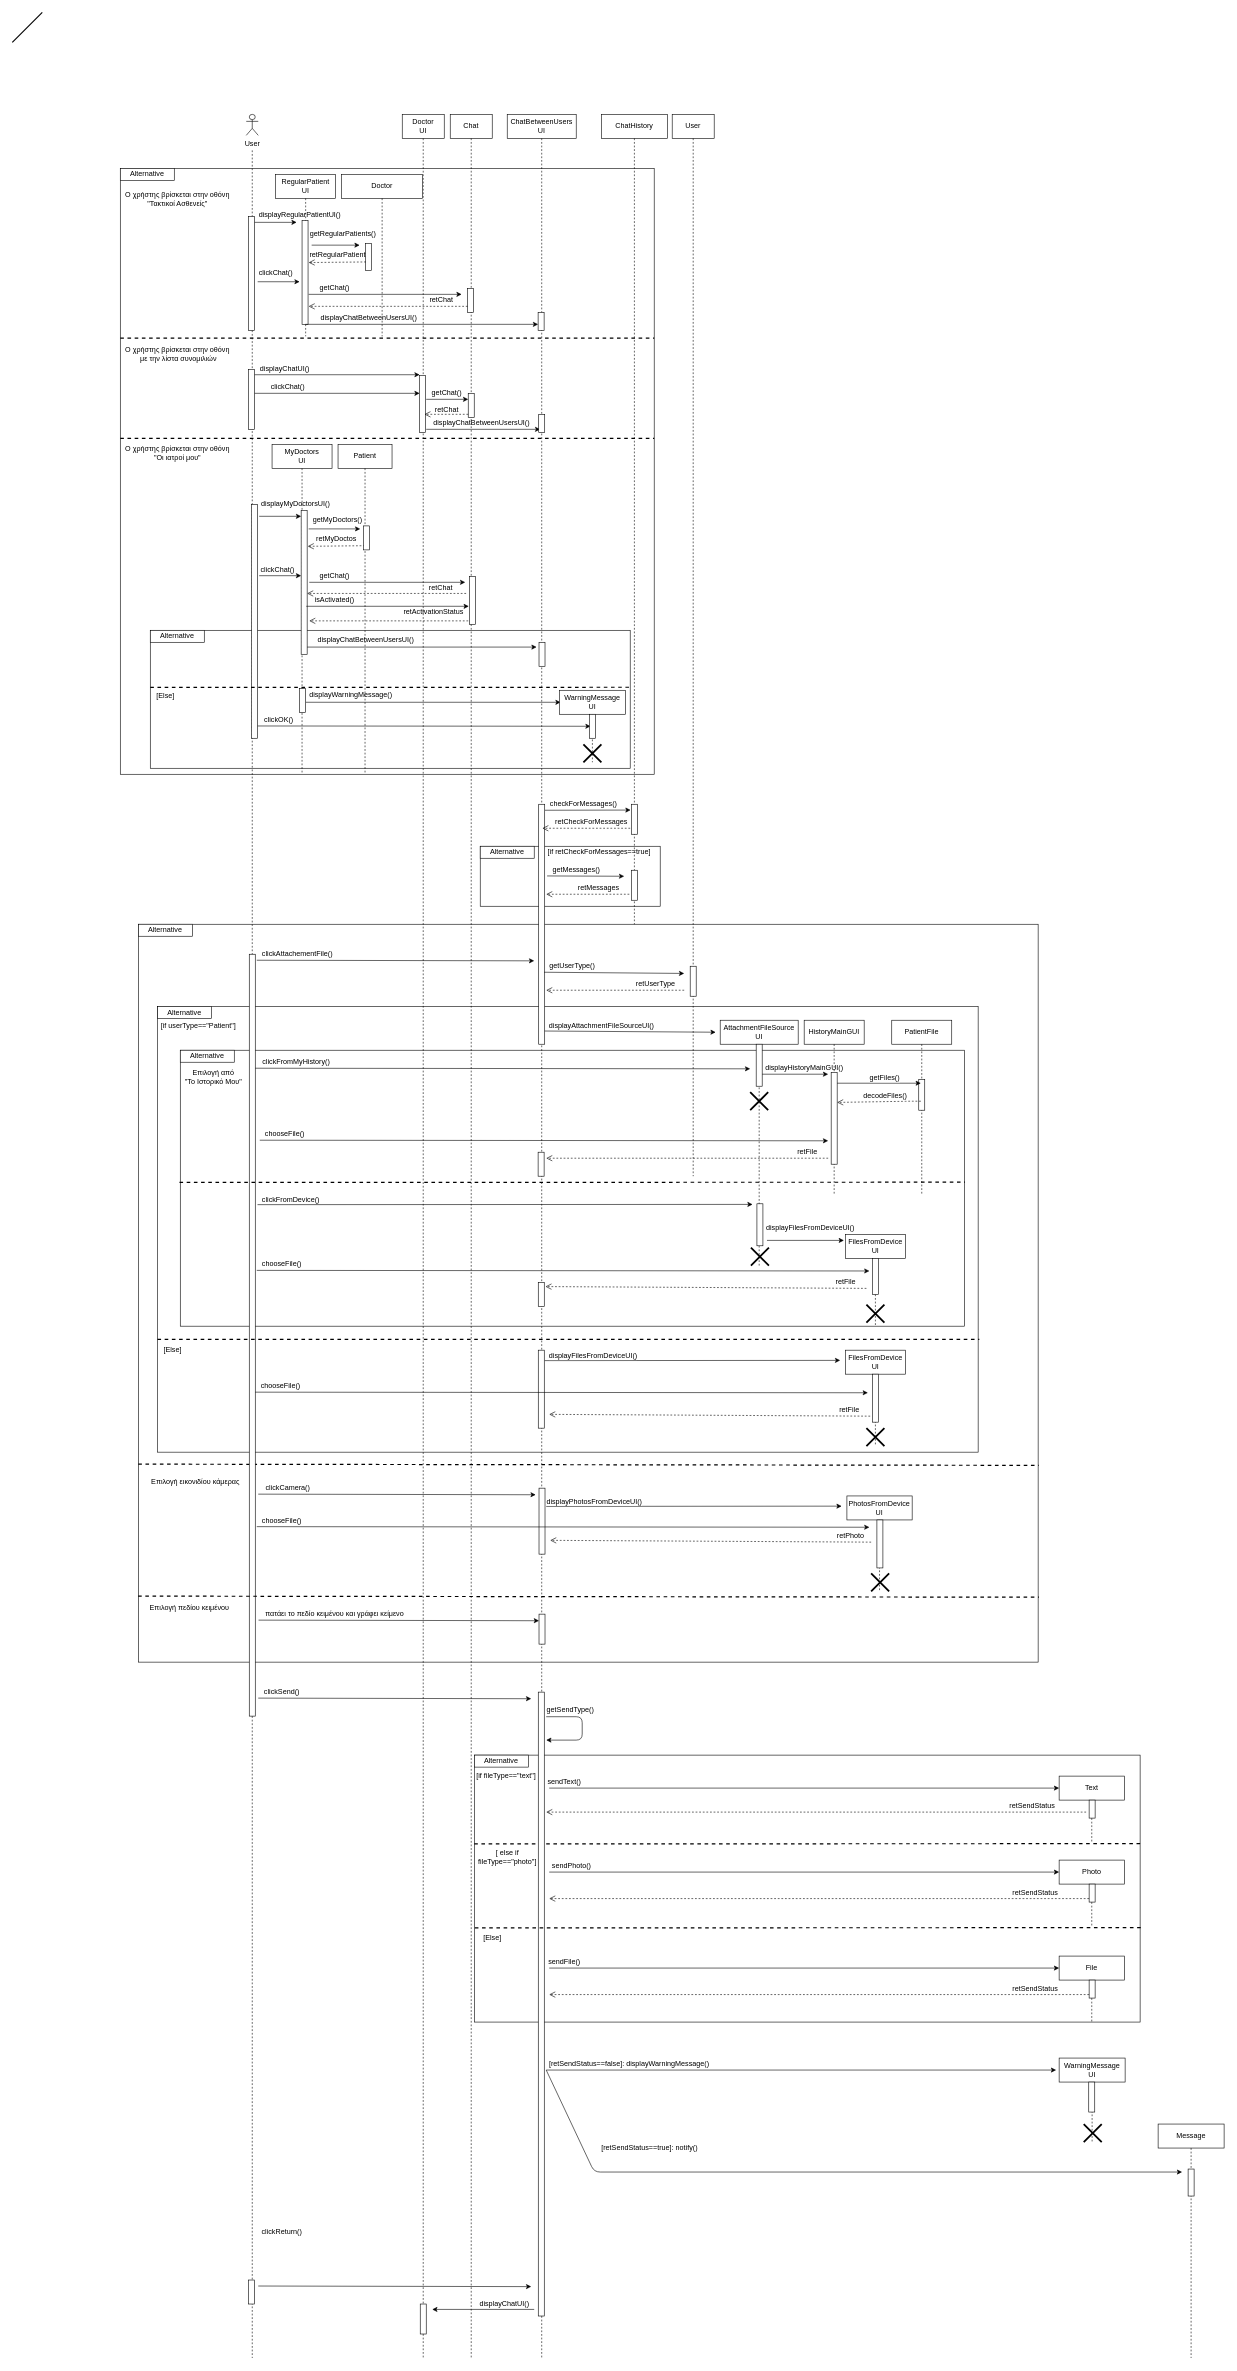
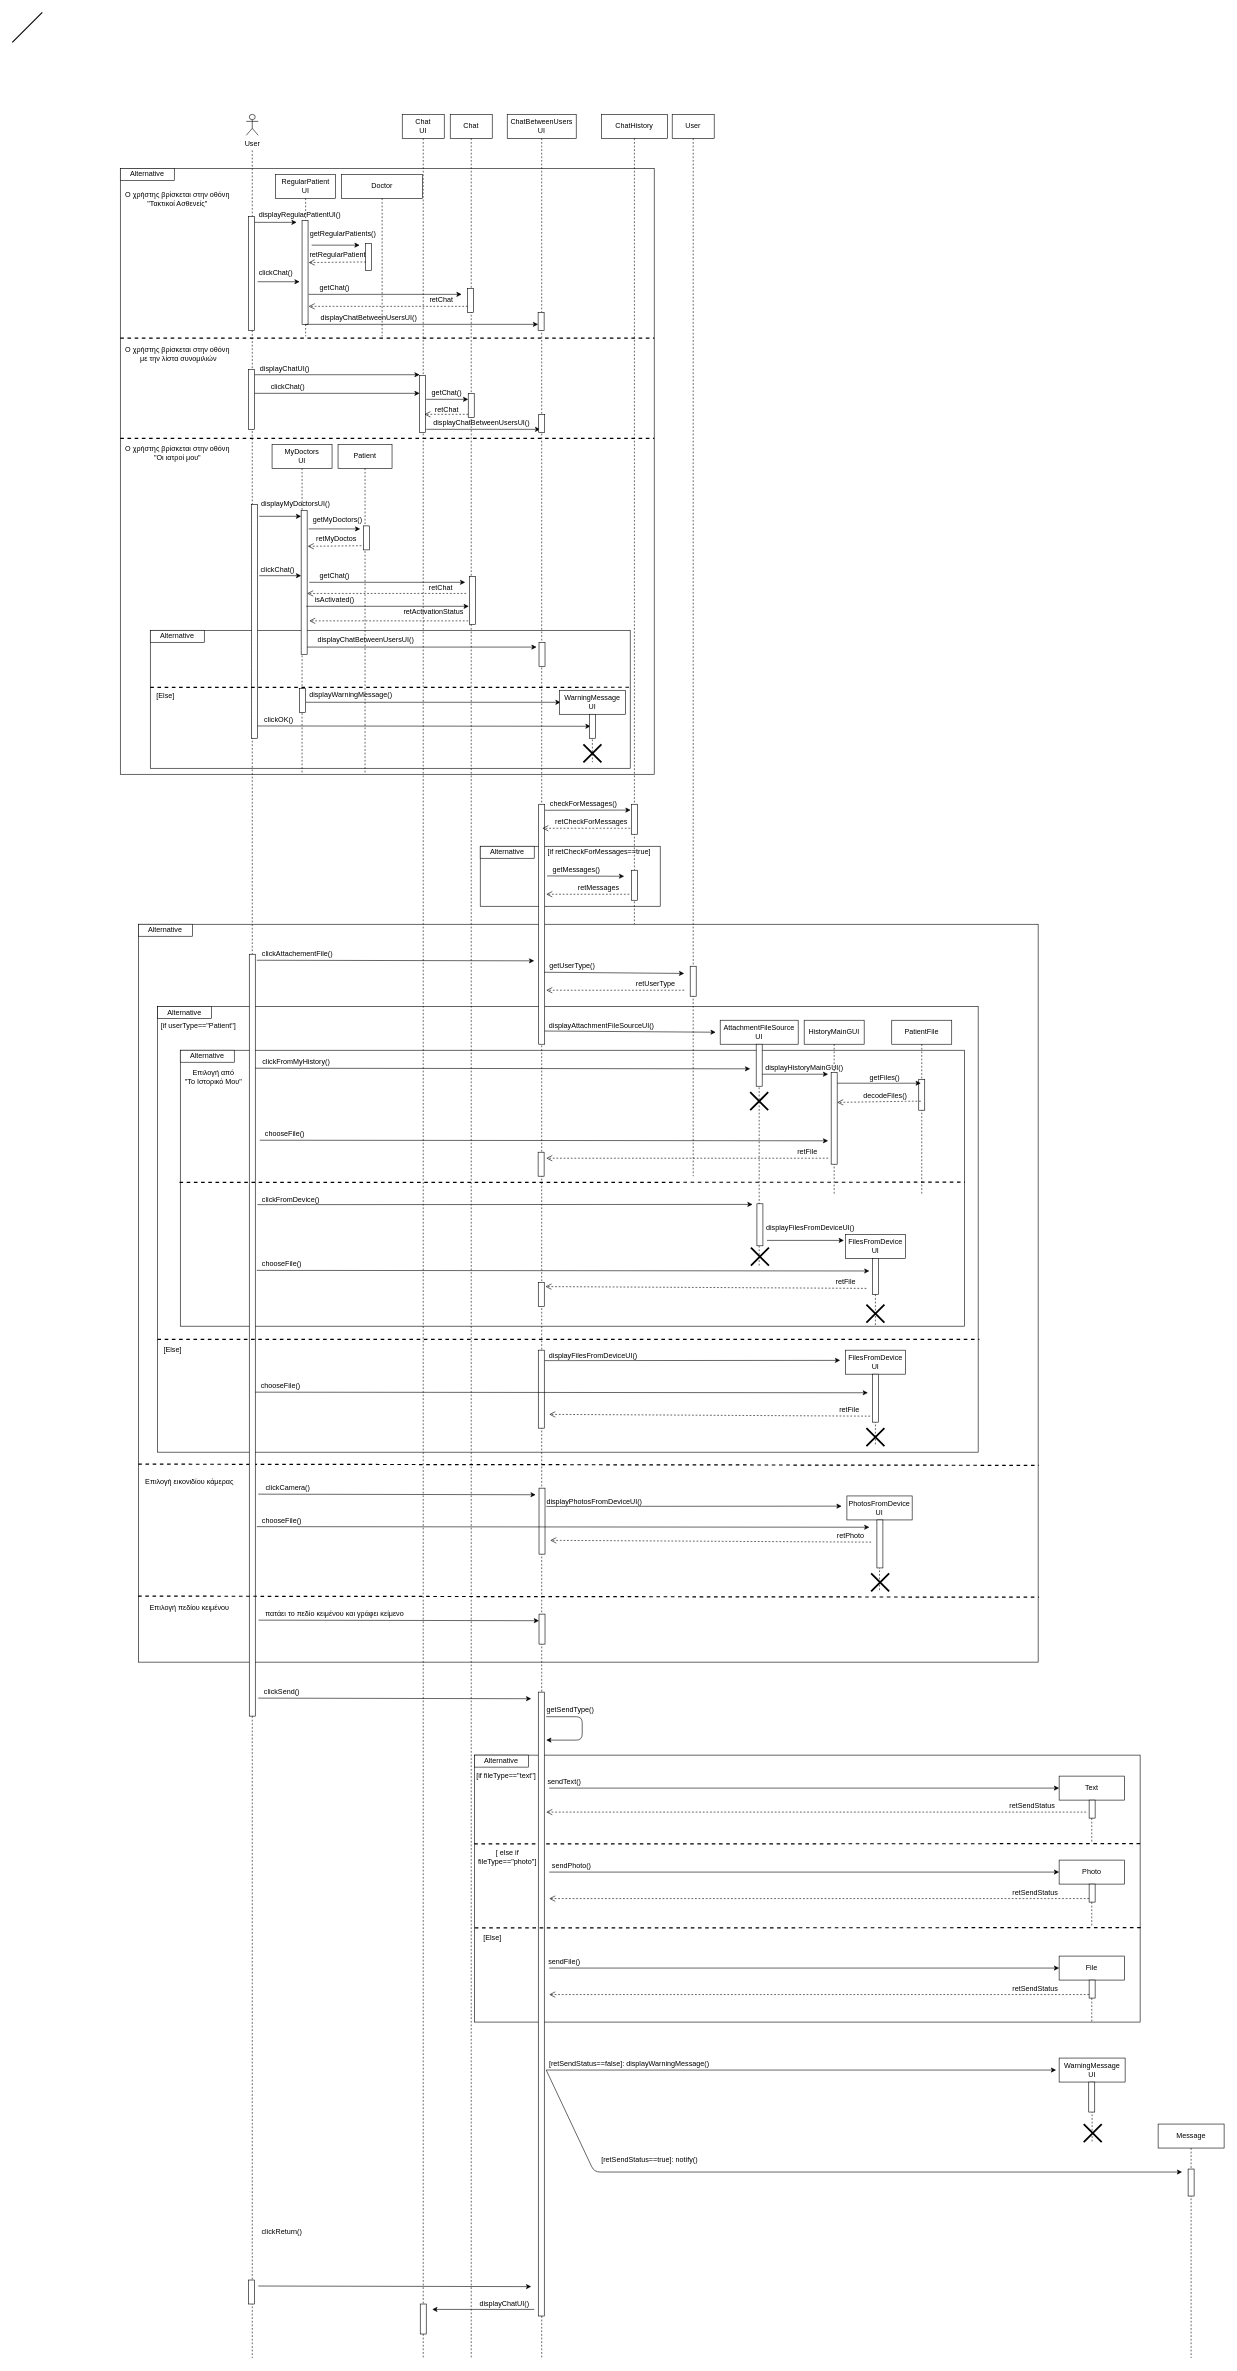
(423, 126) -> (423, 126)
(195, 1482) -> (189, 1482)
(650, 2148) -> (650, 2160)
